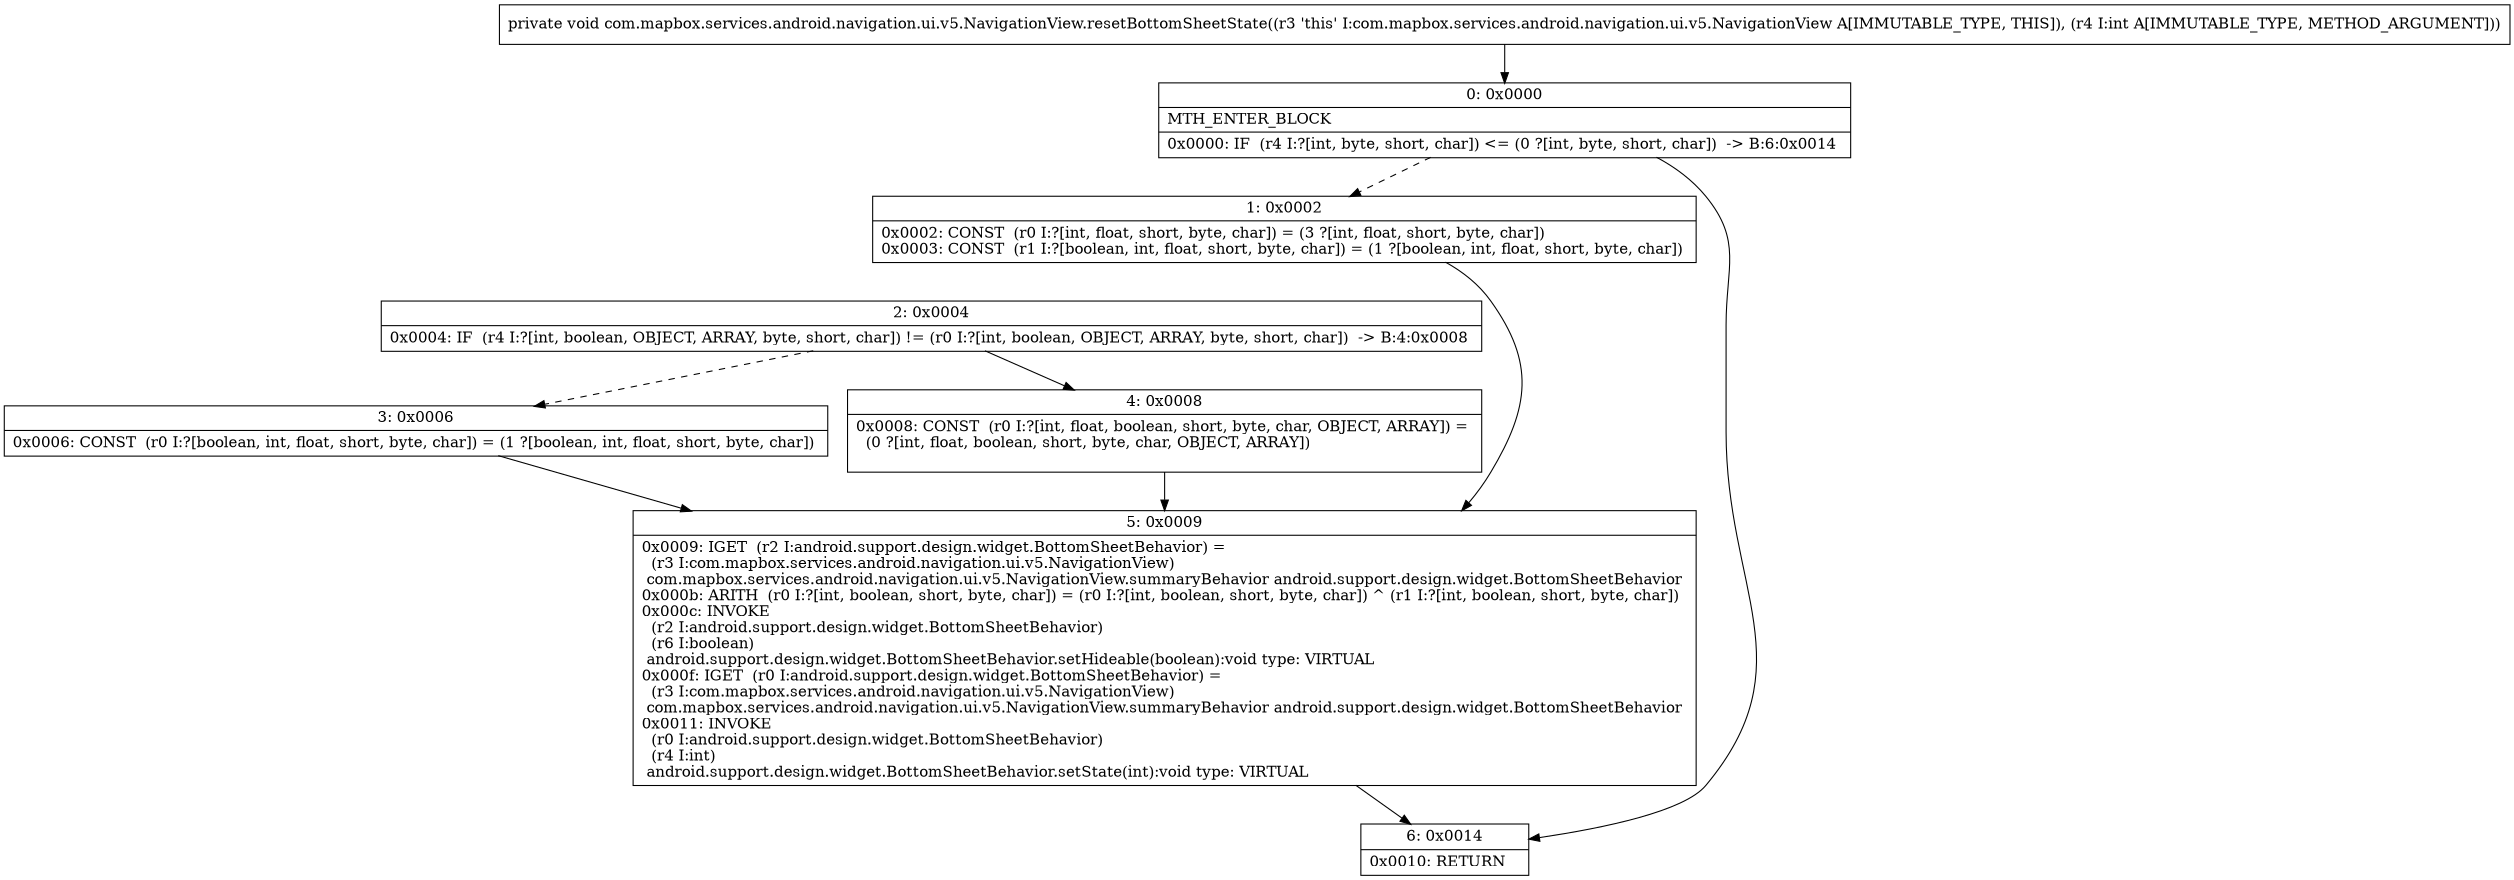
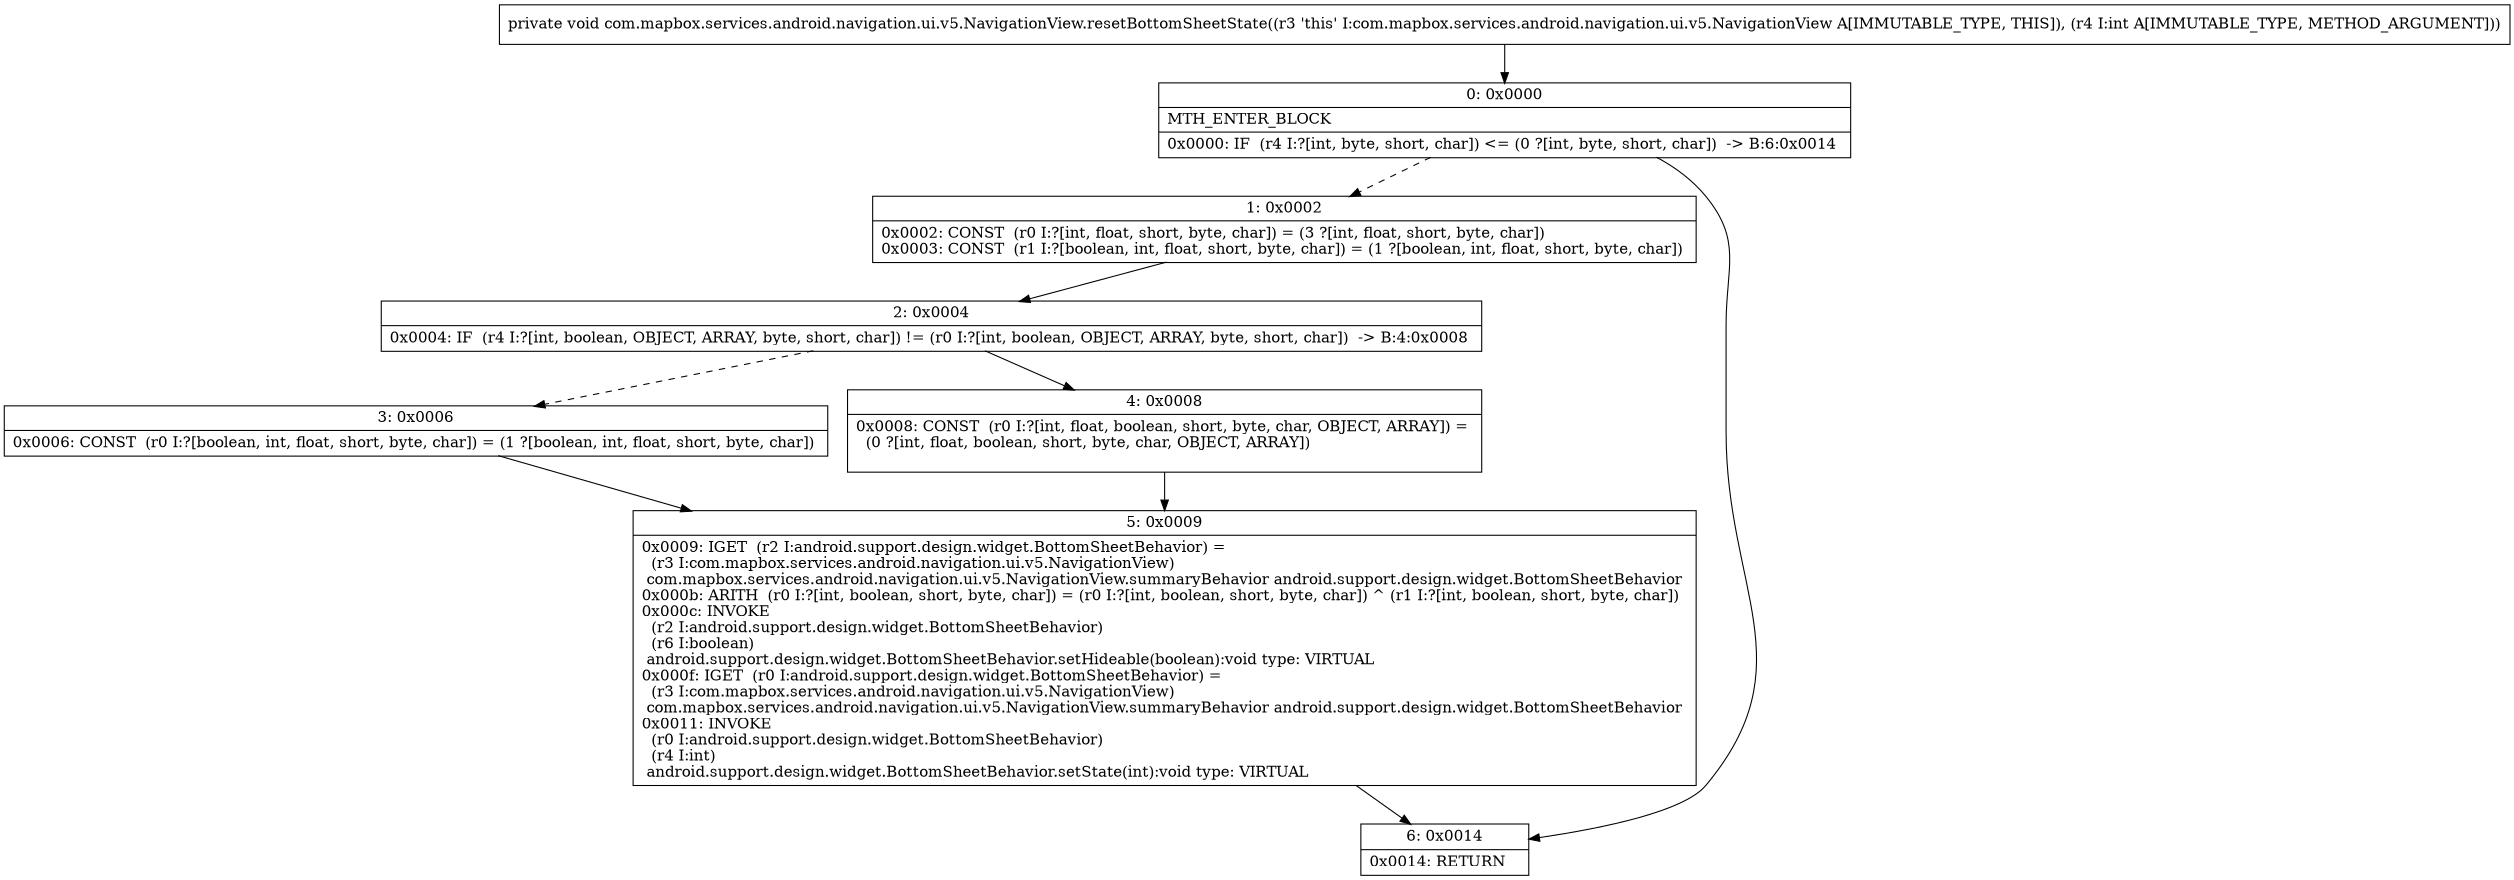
(1521, 375) -> (1098, 280)
(1445, 862) -> (1445, 862)
